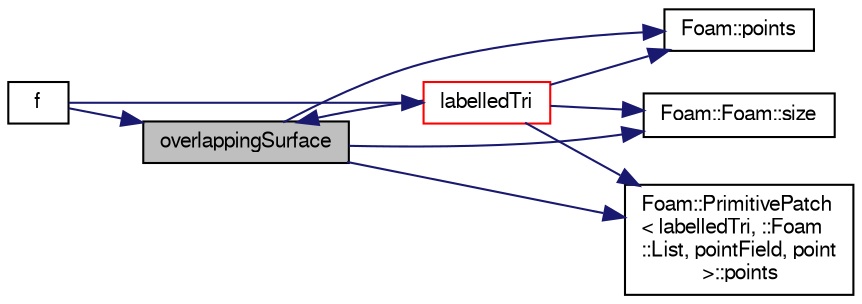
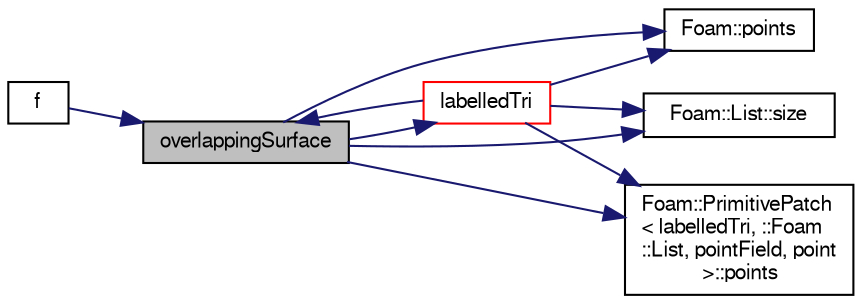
(235, 103) -> (382, 134)
(739, 115) -> (739, 115)
